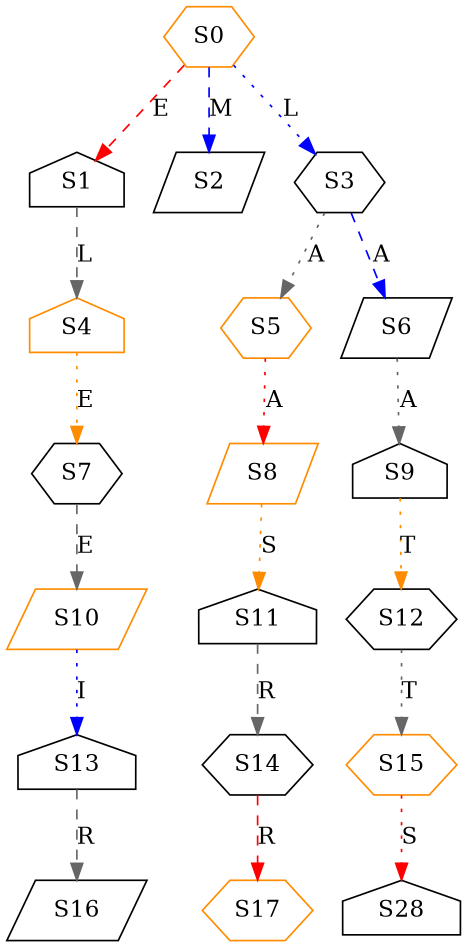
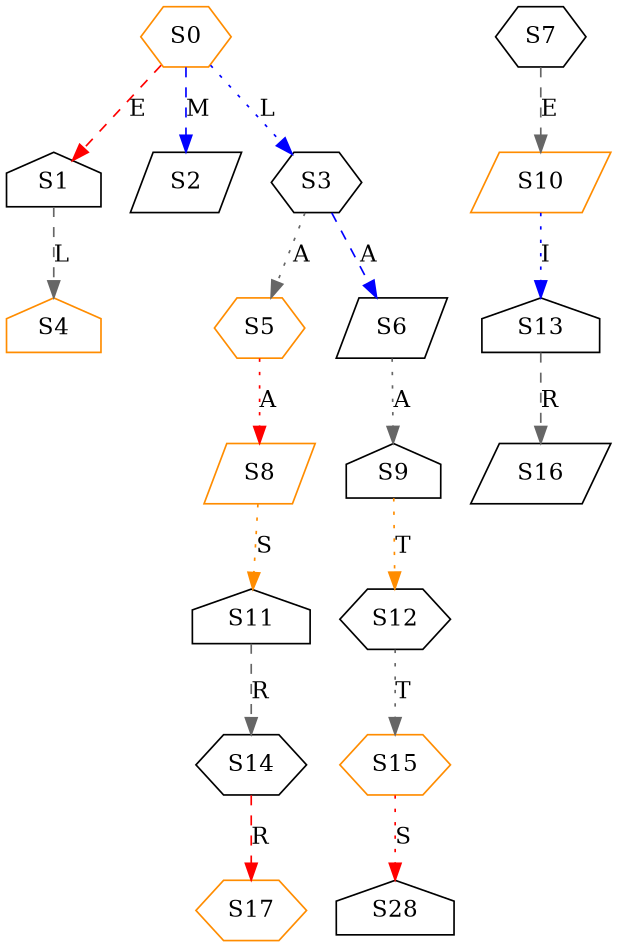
(77, 389) -> none
